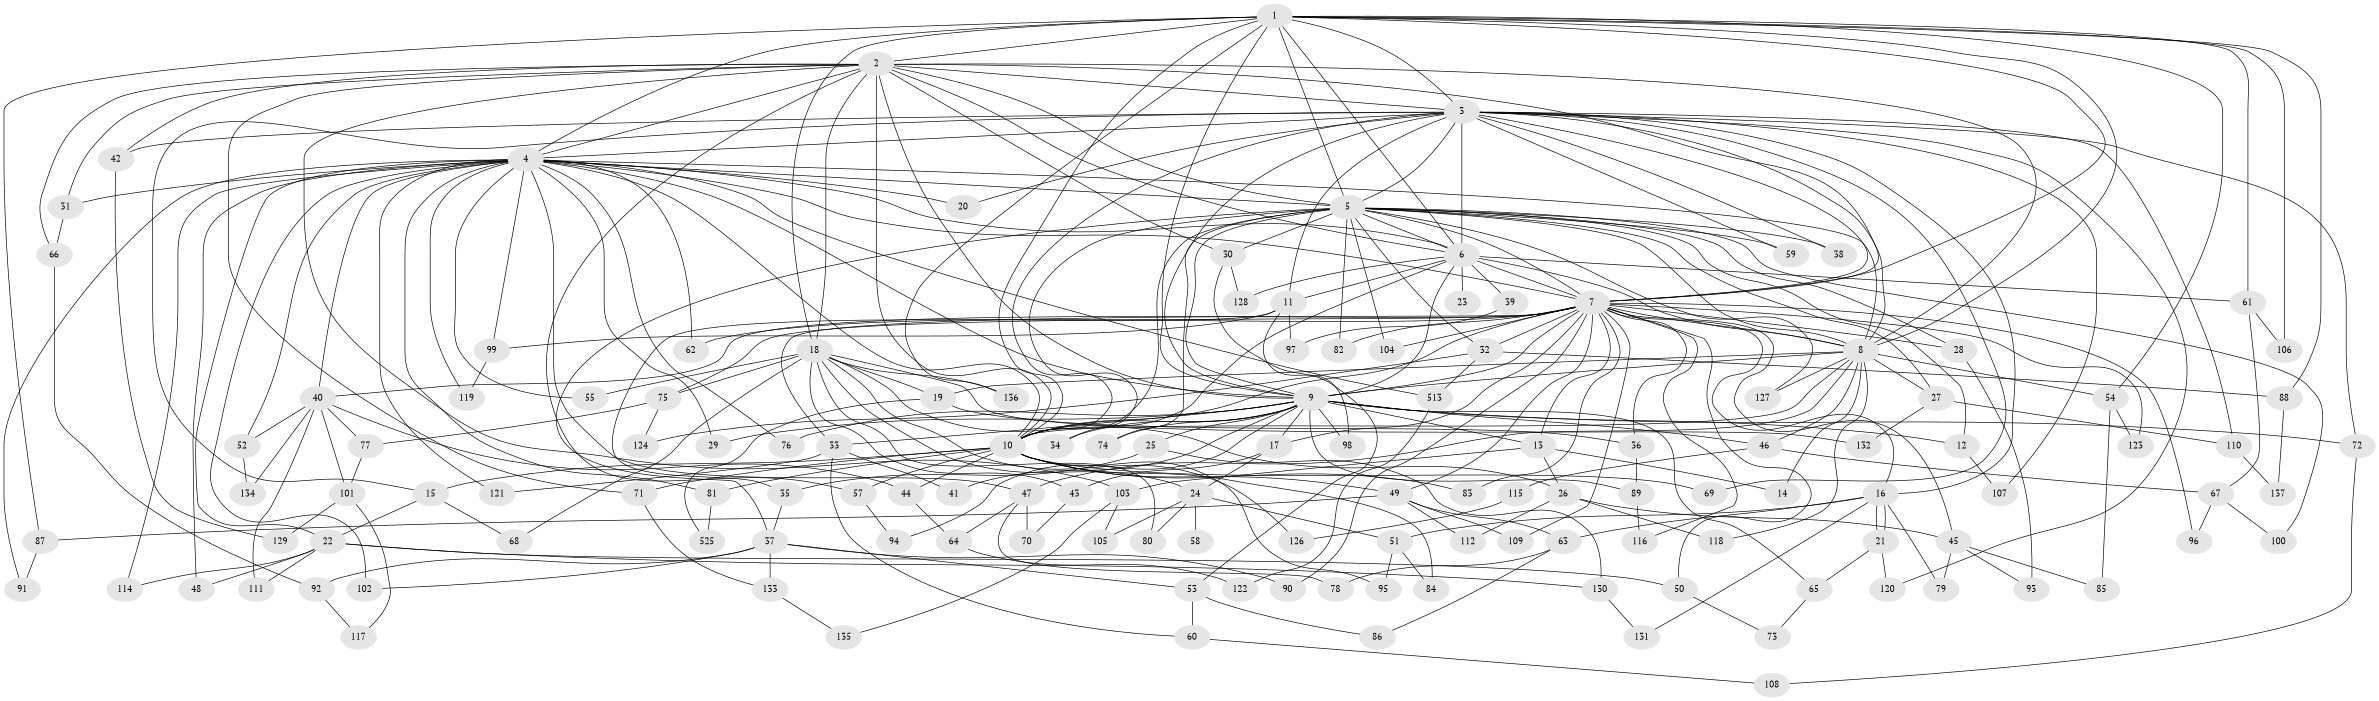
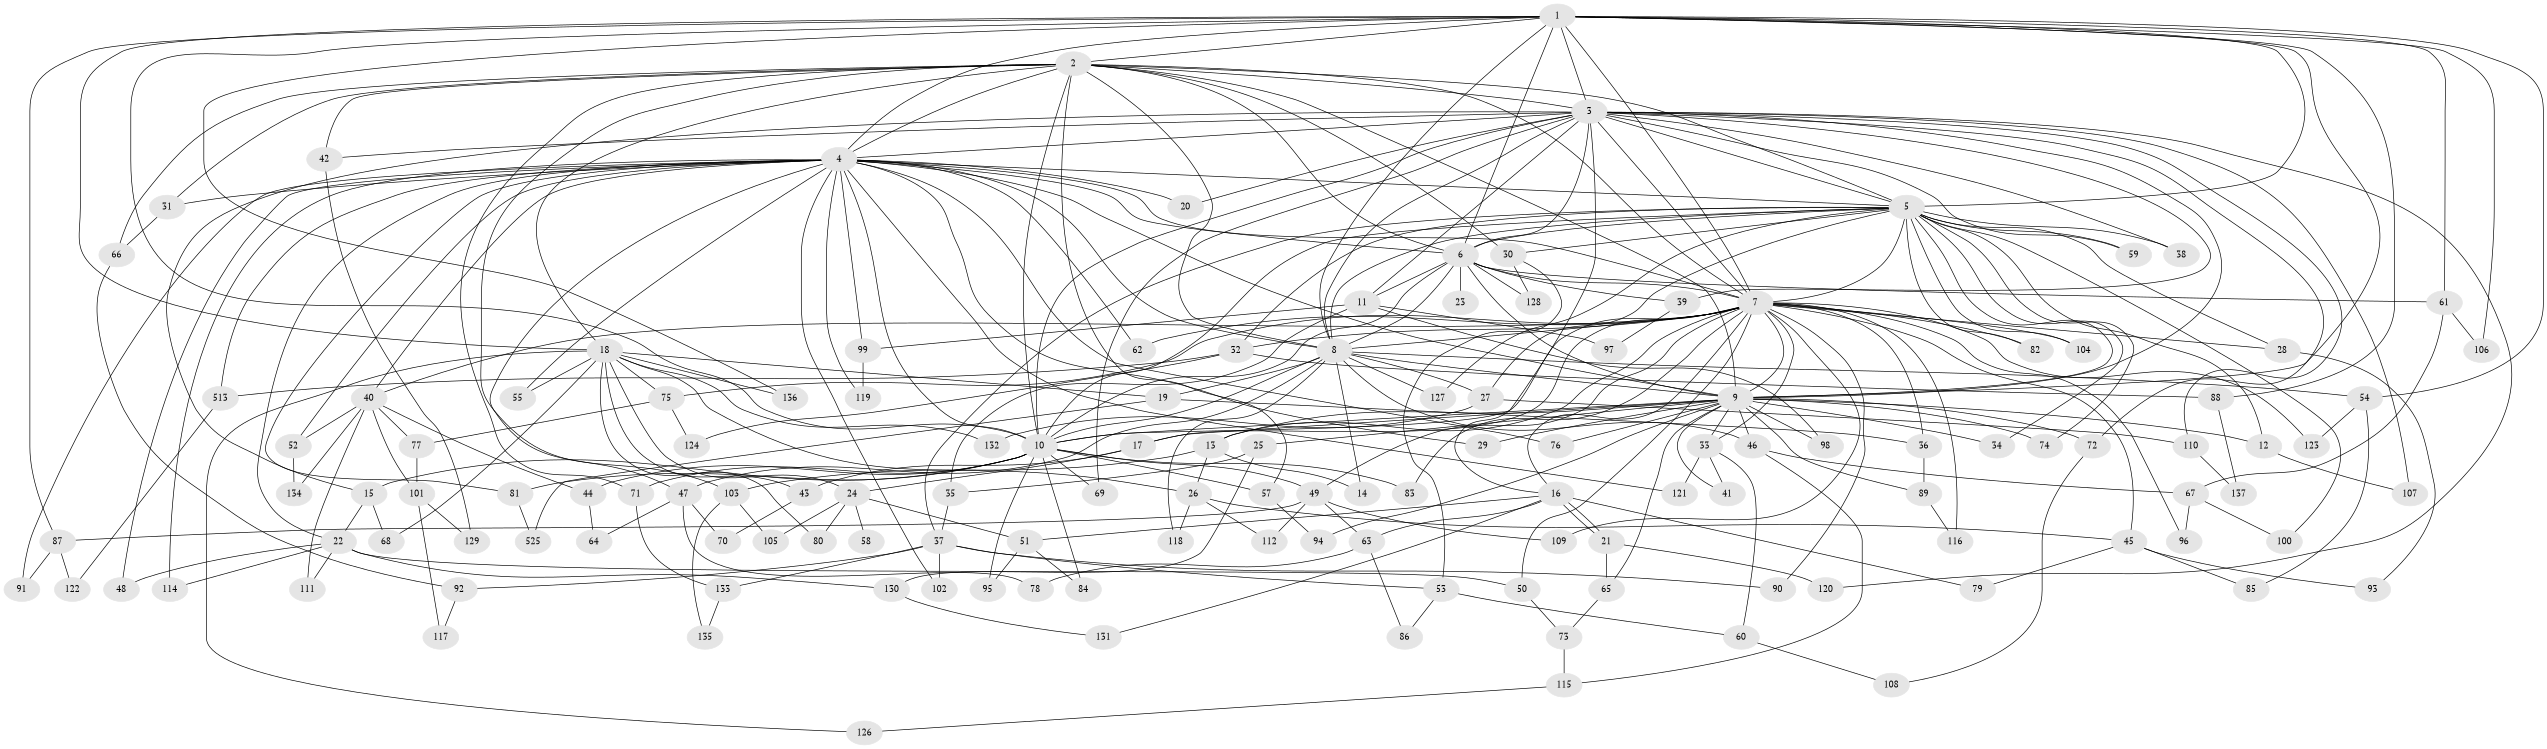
none -> (2173, 216)
(1097, 565) -> (65, 566)
none -> (1564, 661)
